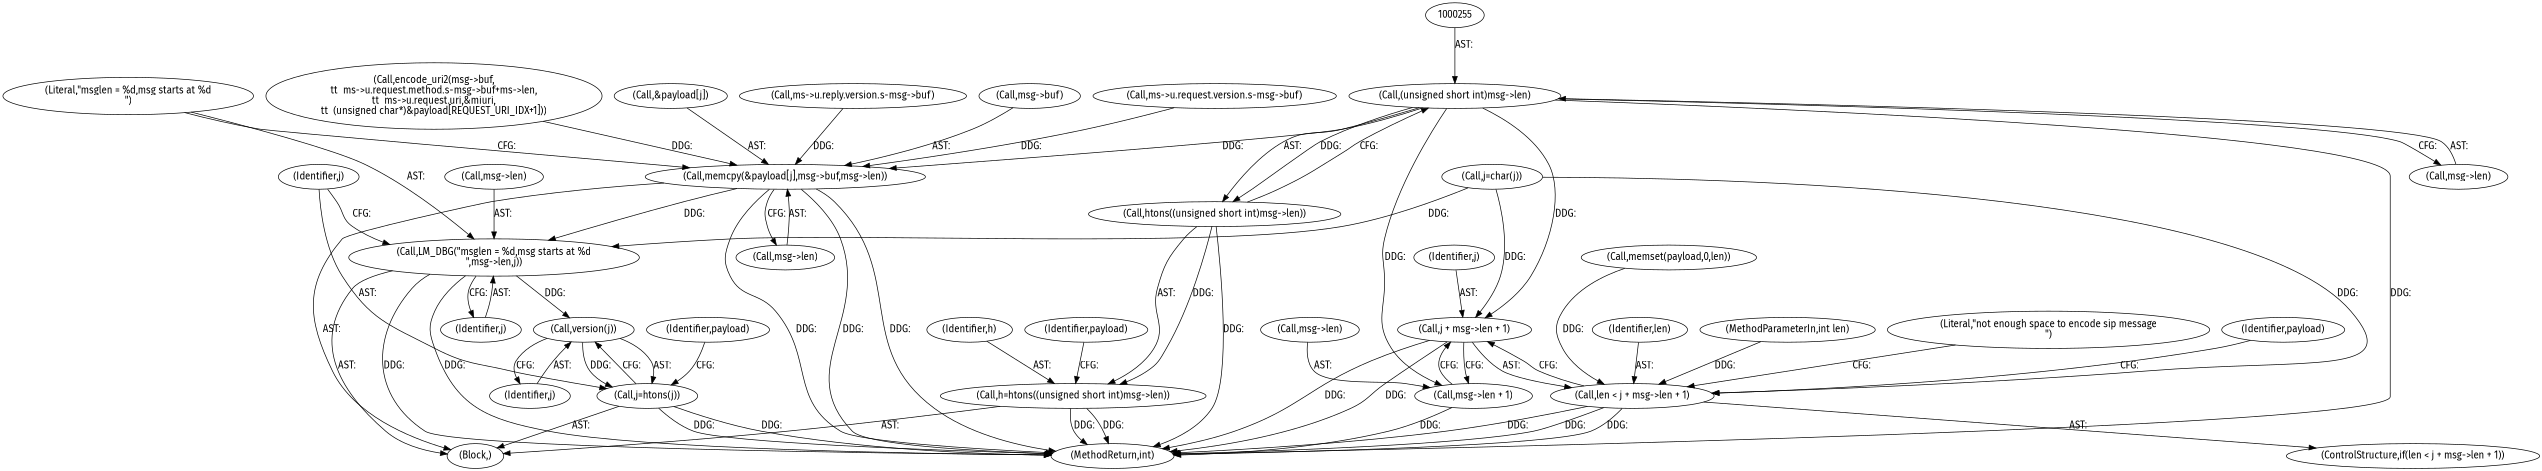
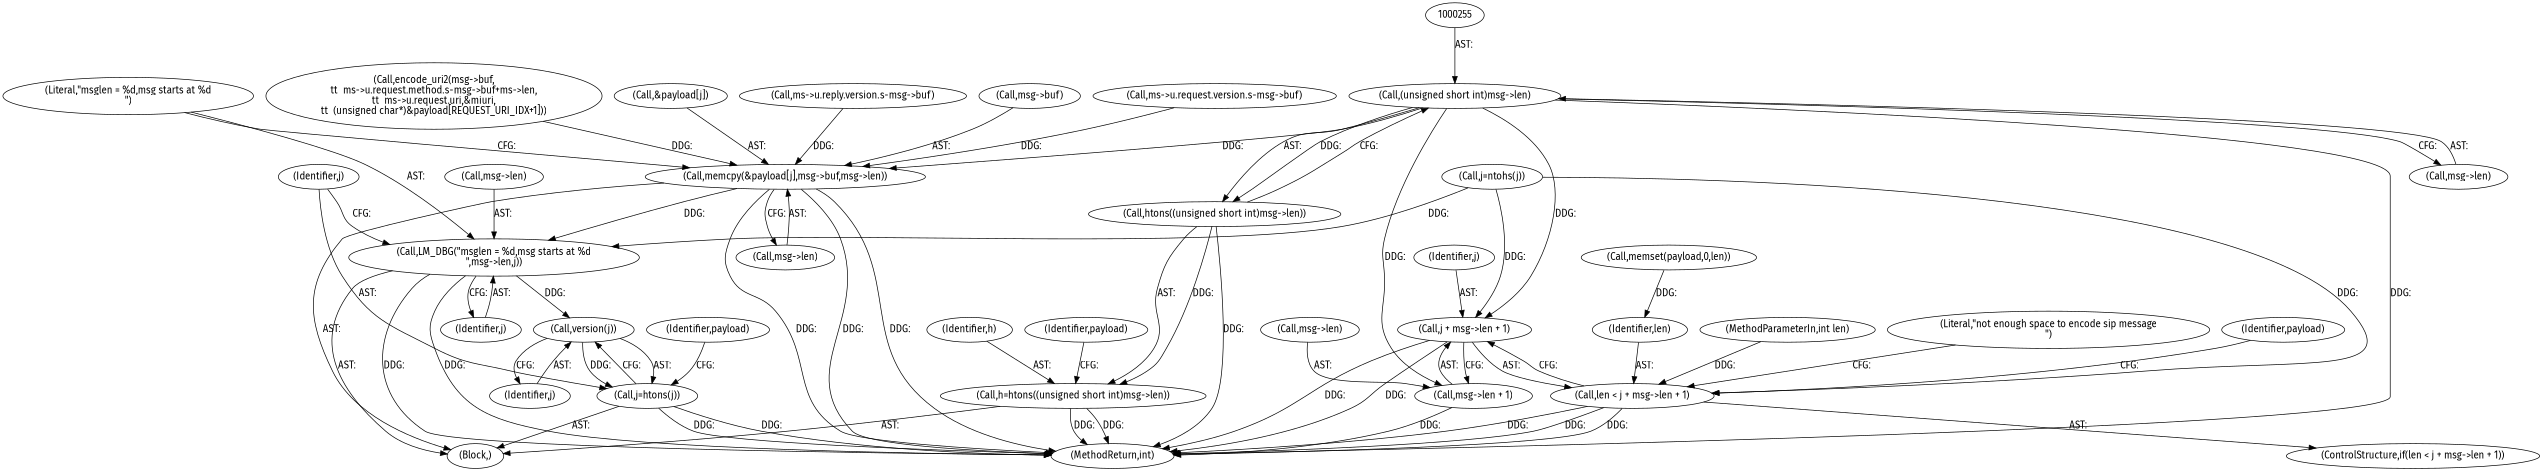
(1492, 177) -> (1492, 177)
(1560, 316) -> (1656, 291)
(1451, 366) -> (1451, 366)
